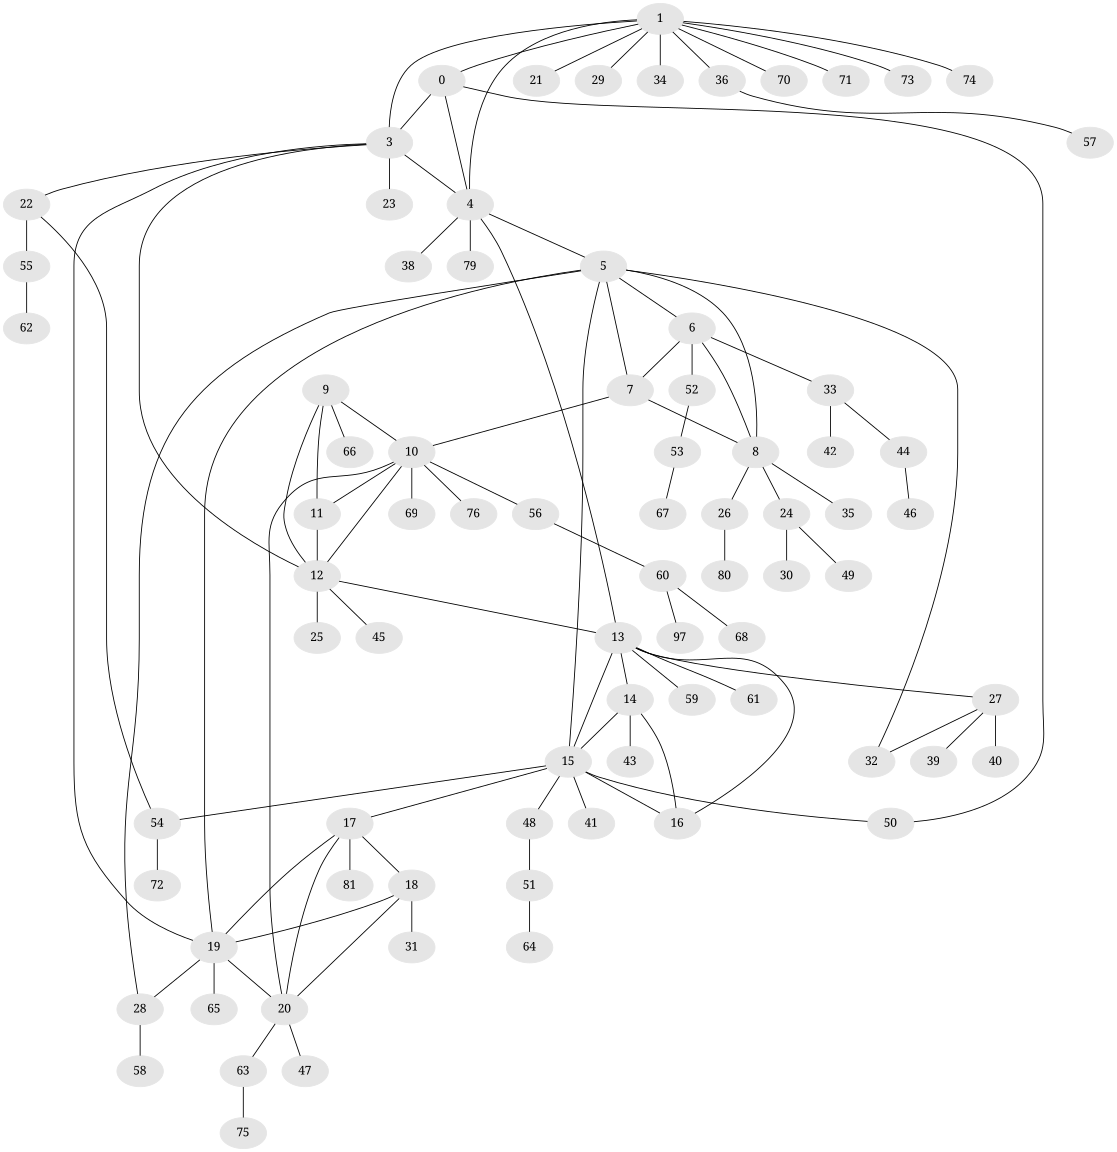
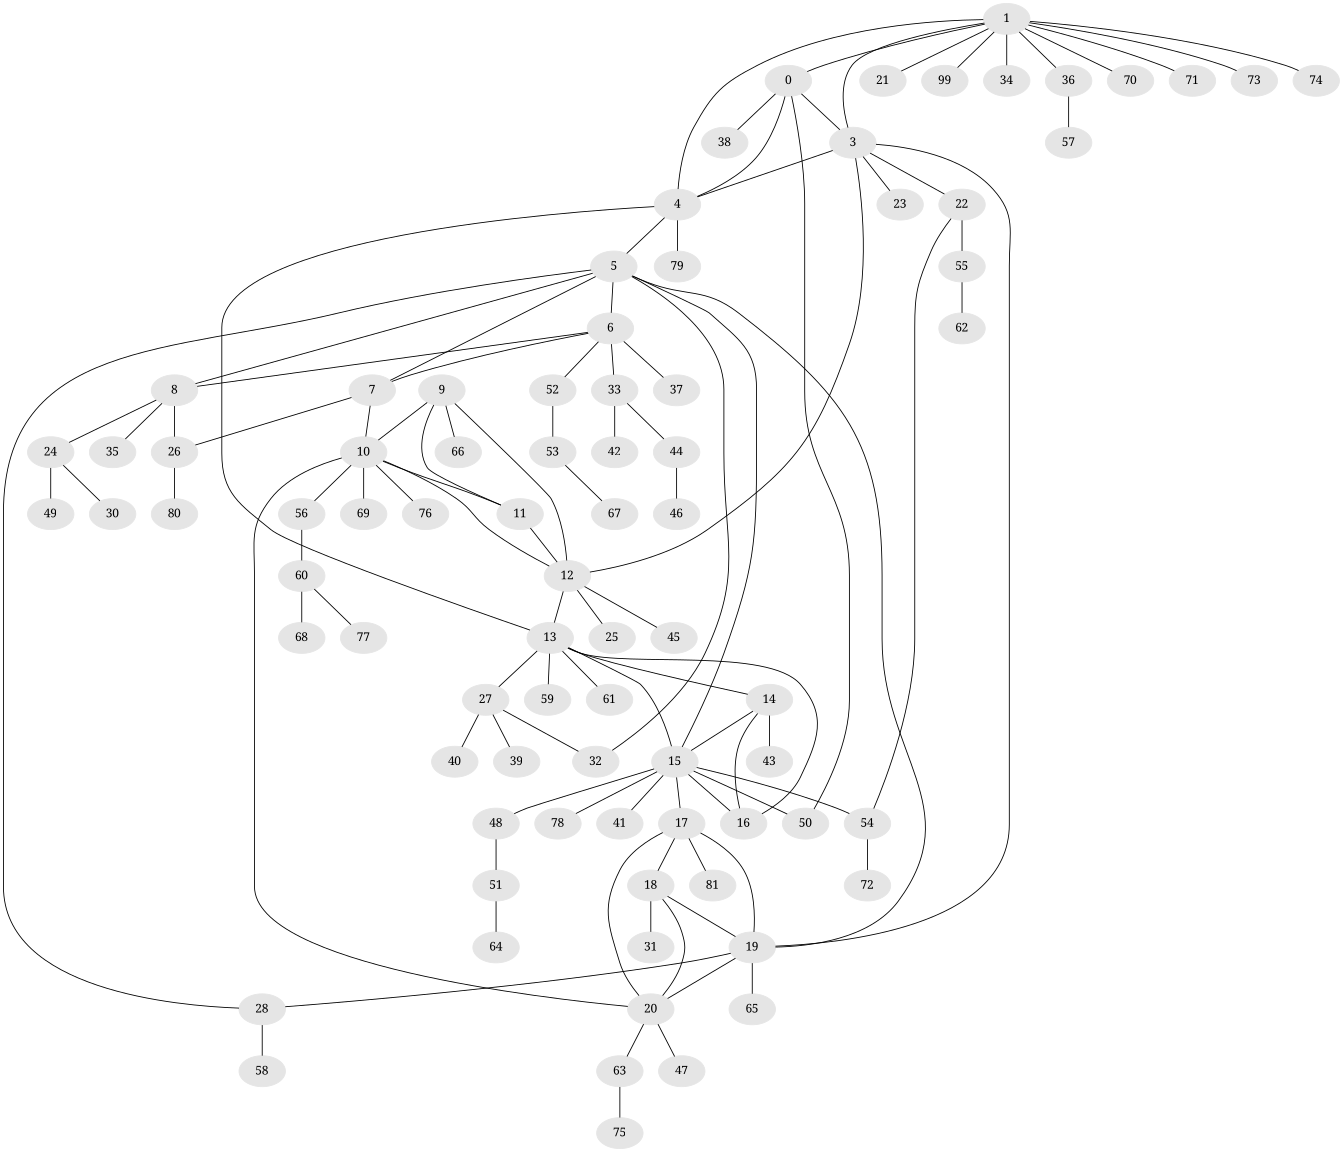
(598, 81) -> (945, 81)
(439, 235) -> (757, 112)
none -> (677, 390)
(693, 421) -> (273, 421)
(680, 638) -> (364, 638)
none -> (558, 824)
